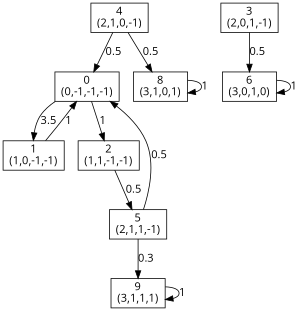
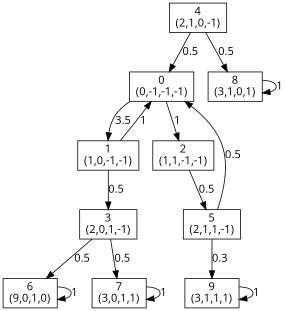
(249, 87) -> (30, 293)
none -> (108, 186)
none -> (119, 293)
